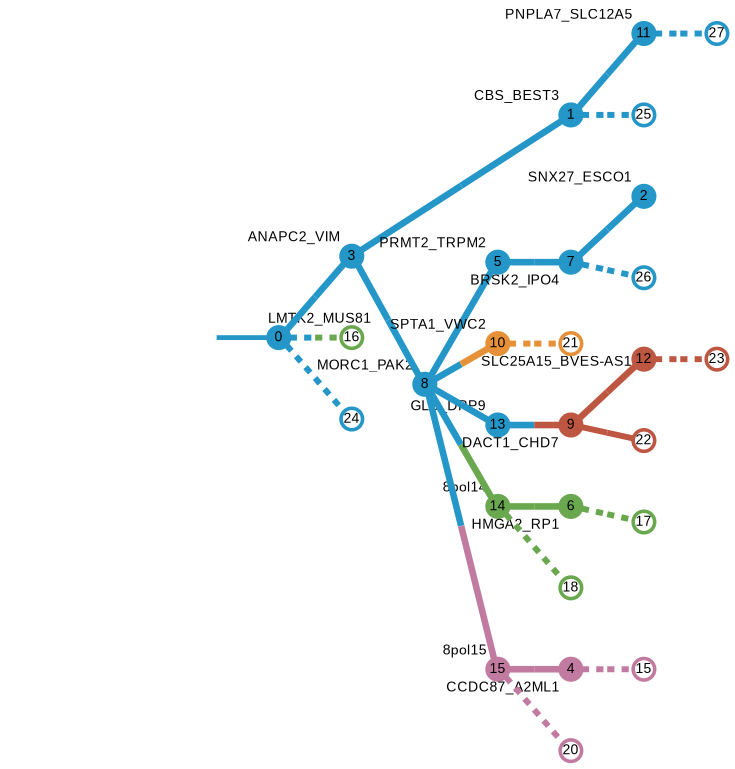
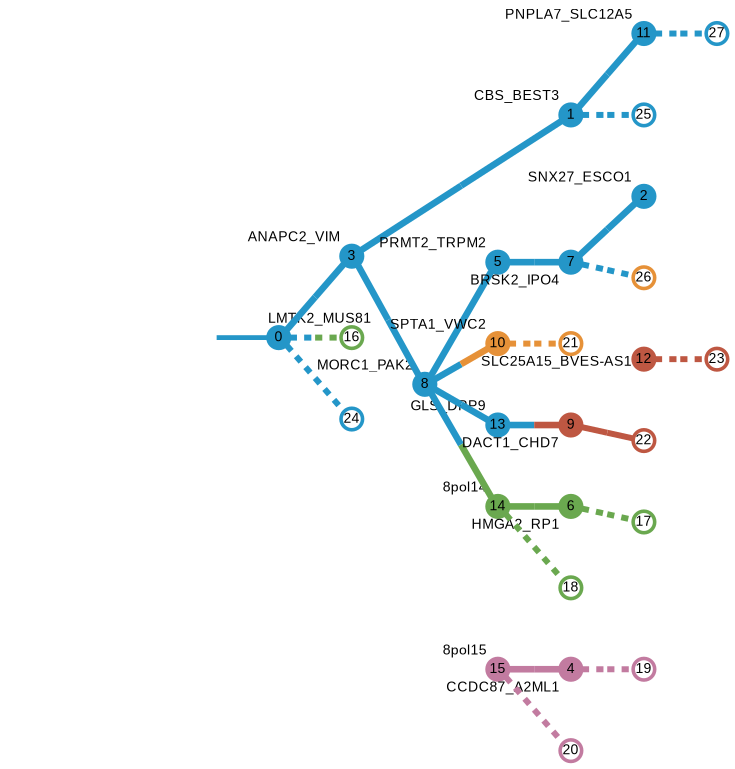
(644, 278) -> (644, 278)
(607, 392) -> none
(461, 526) -> none
(644, 669) -> (644, 669)
